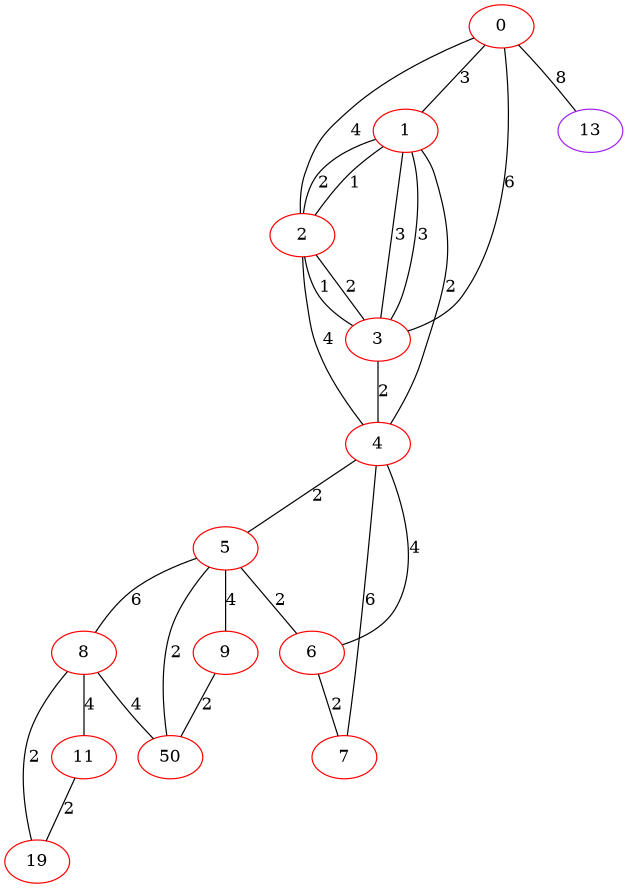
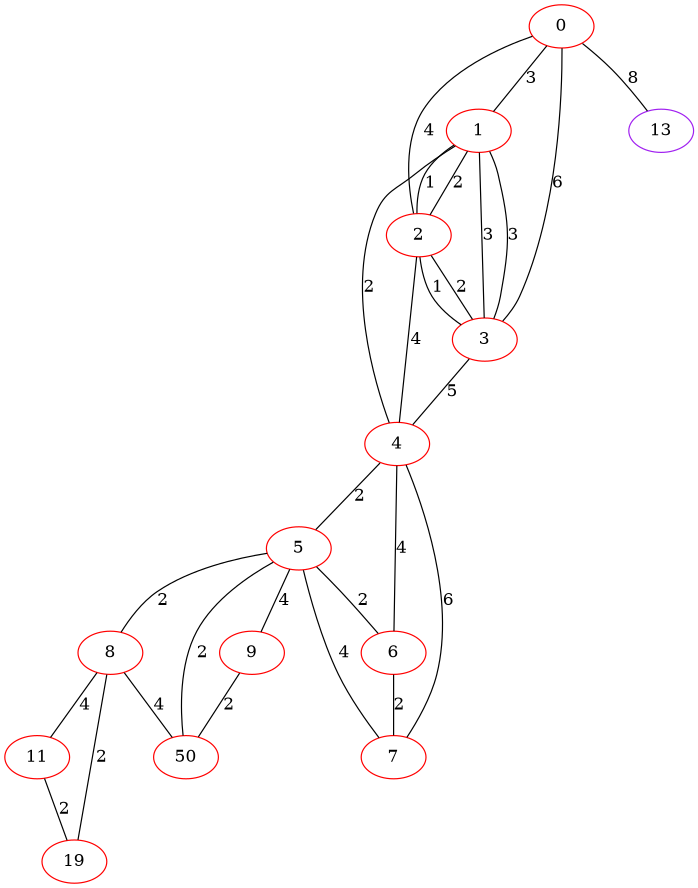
(384, 392) -> (452, 392)
(137, 601) -> (163, 601)
none -> (331, 659)
